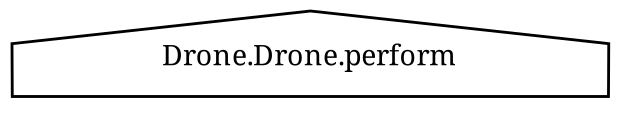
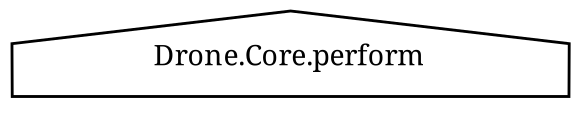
(310, 58) -> (291, 58)
